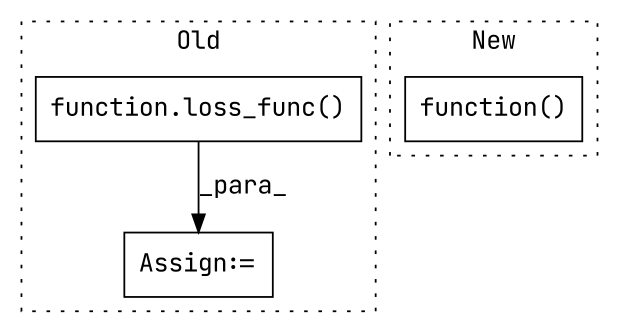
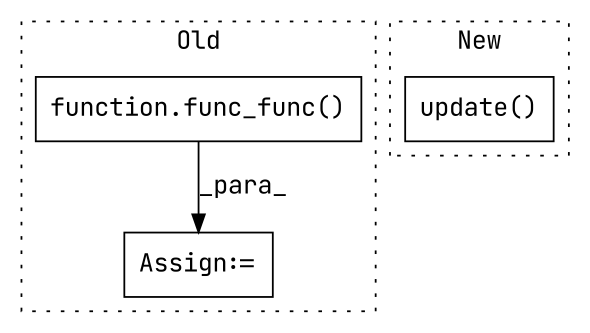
(199, 109) -> (199, 109)
(494, 109) -> (479, 109)
